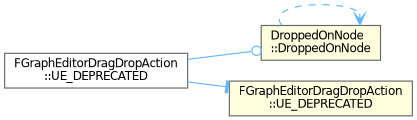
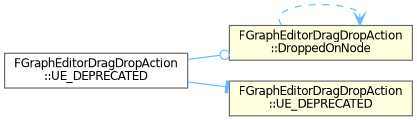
(321, 43) -> (321, 43)
